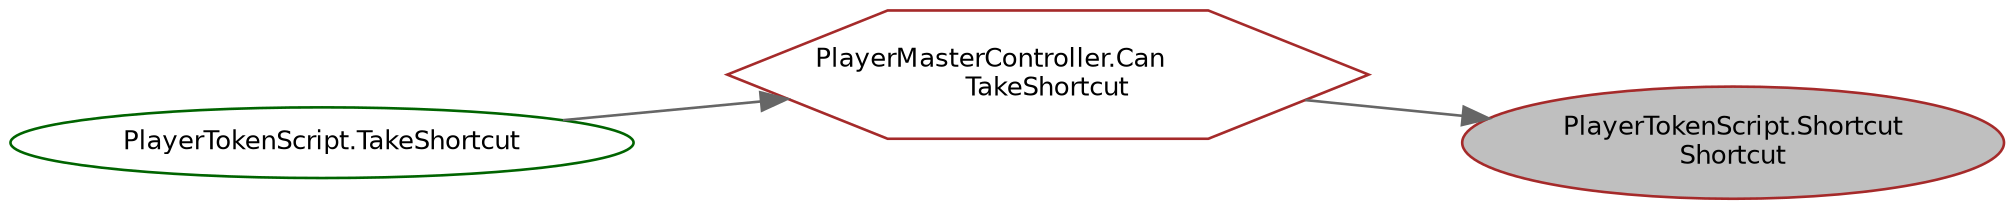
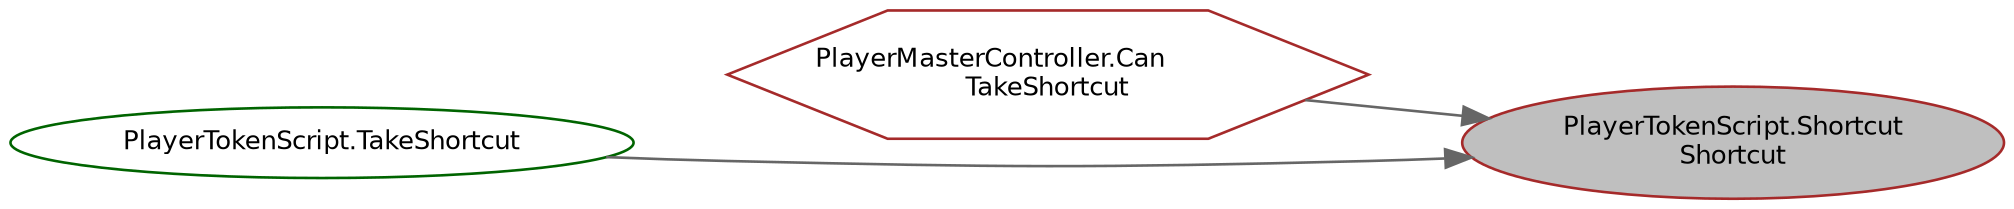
(662, 111) -> (1025, 166)
